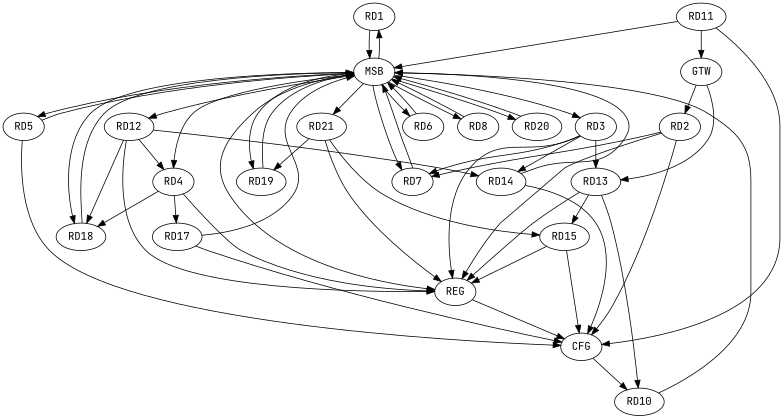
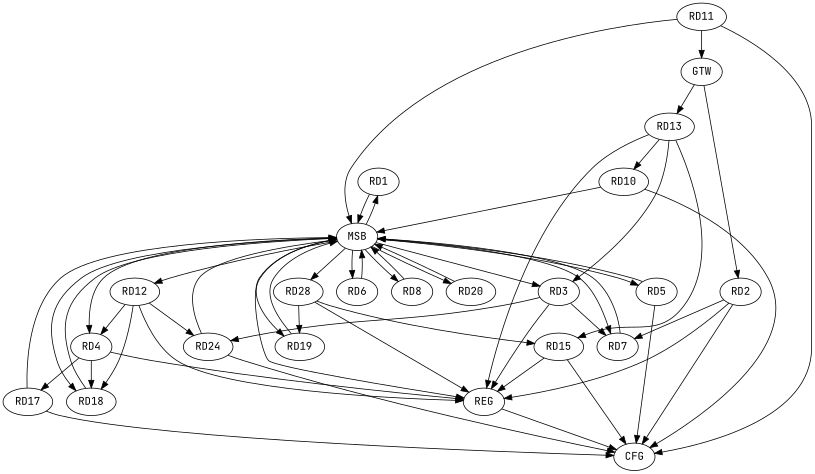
(322, 127) -> (298, 292)
(596, 151) -> (640, 218)
(501, 182) -> (208, 347)
(607, 371) -> (775, 309)
